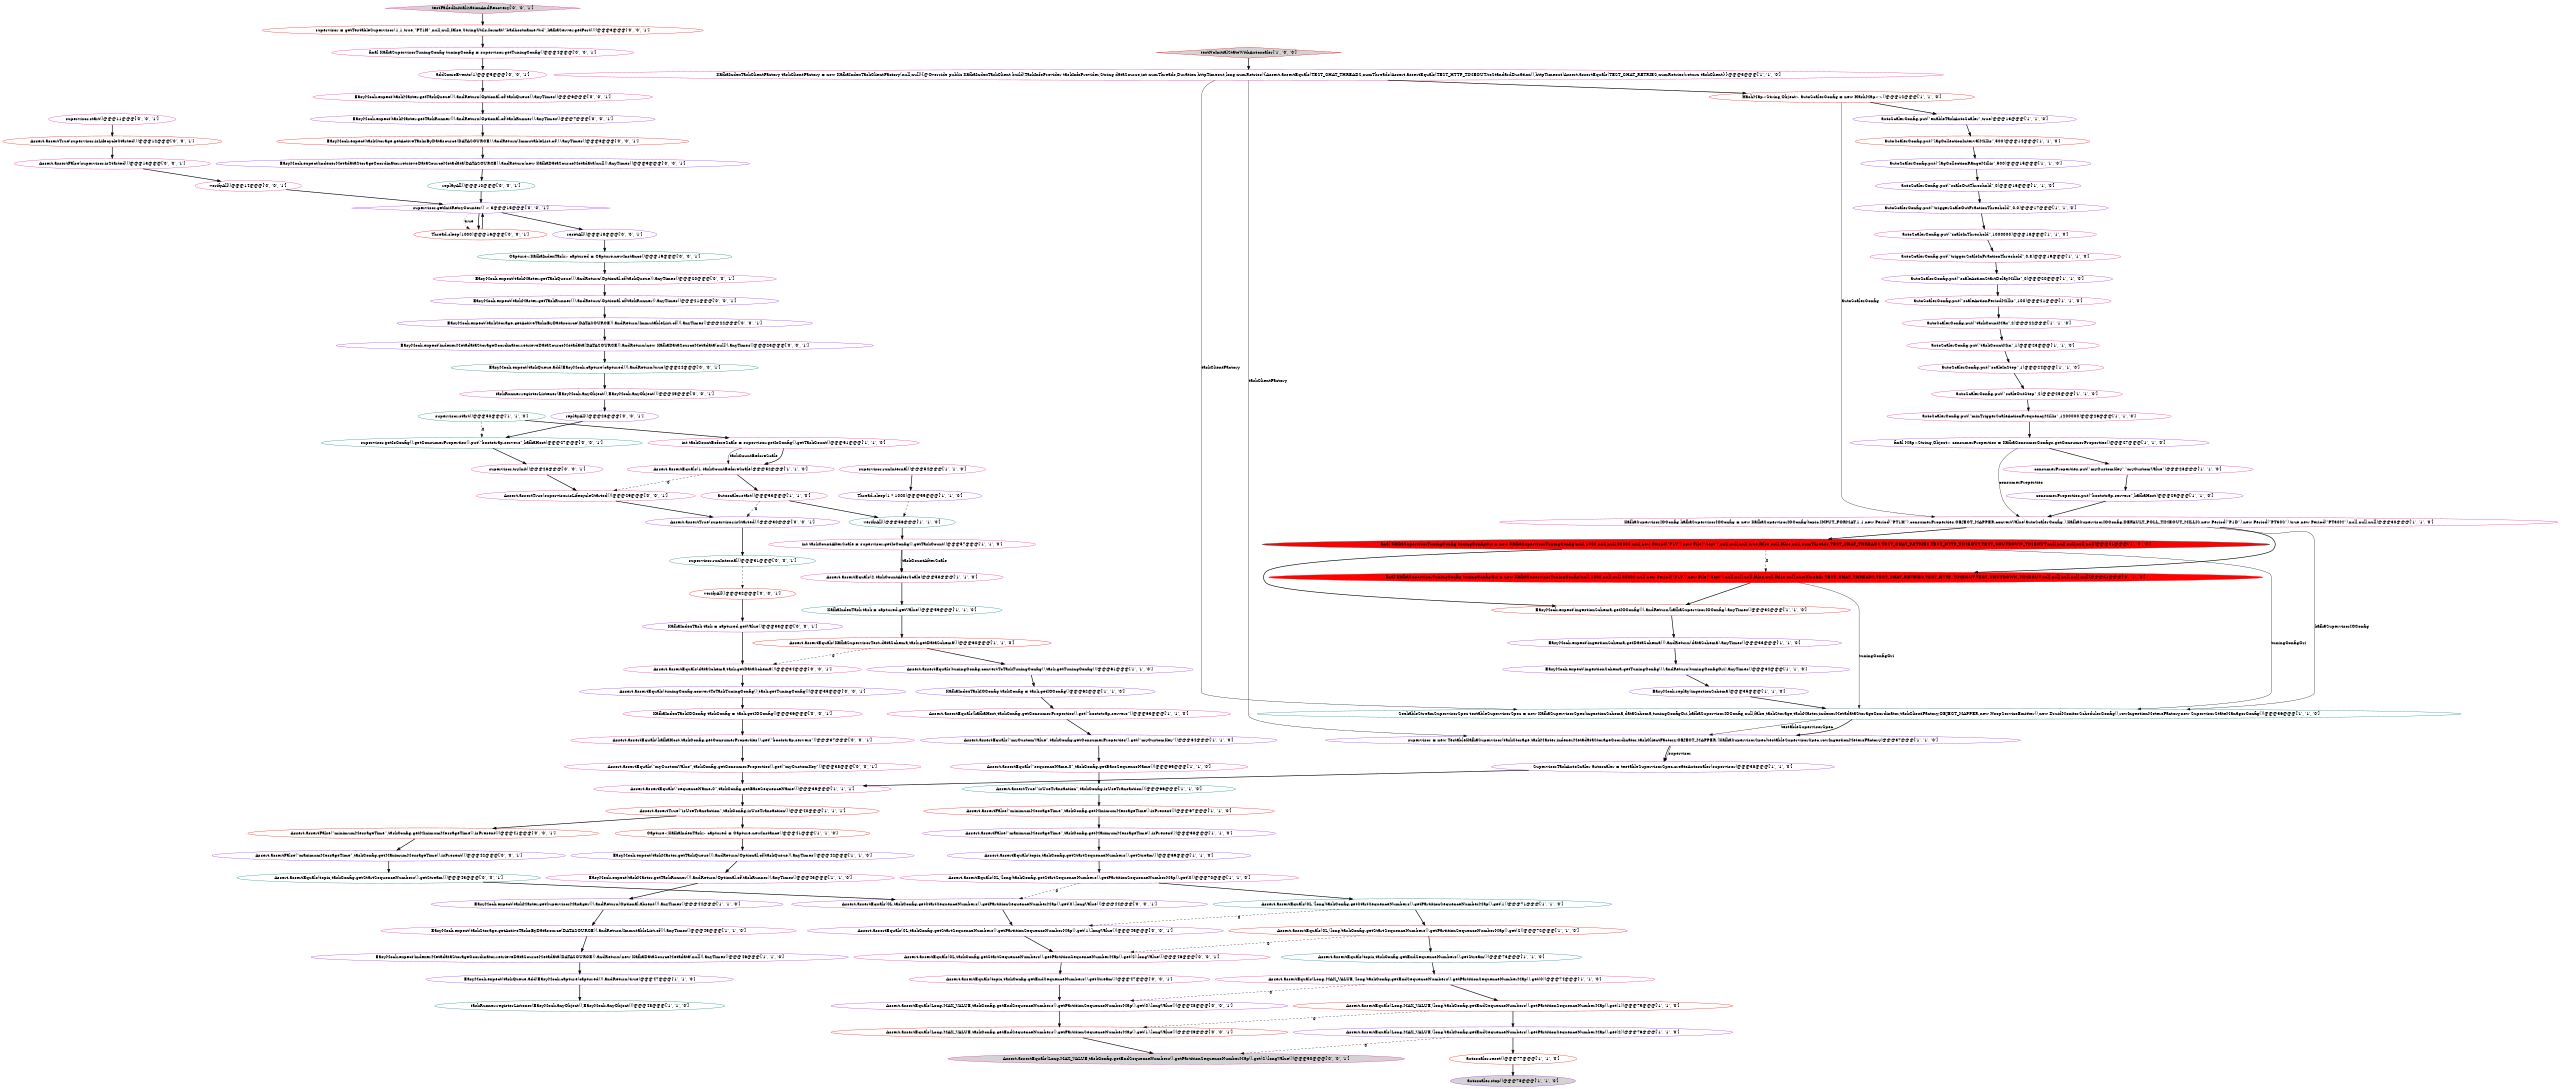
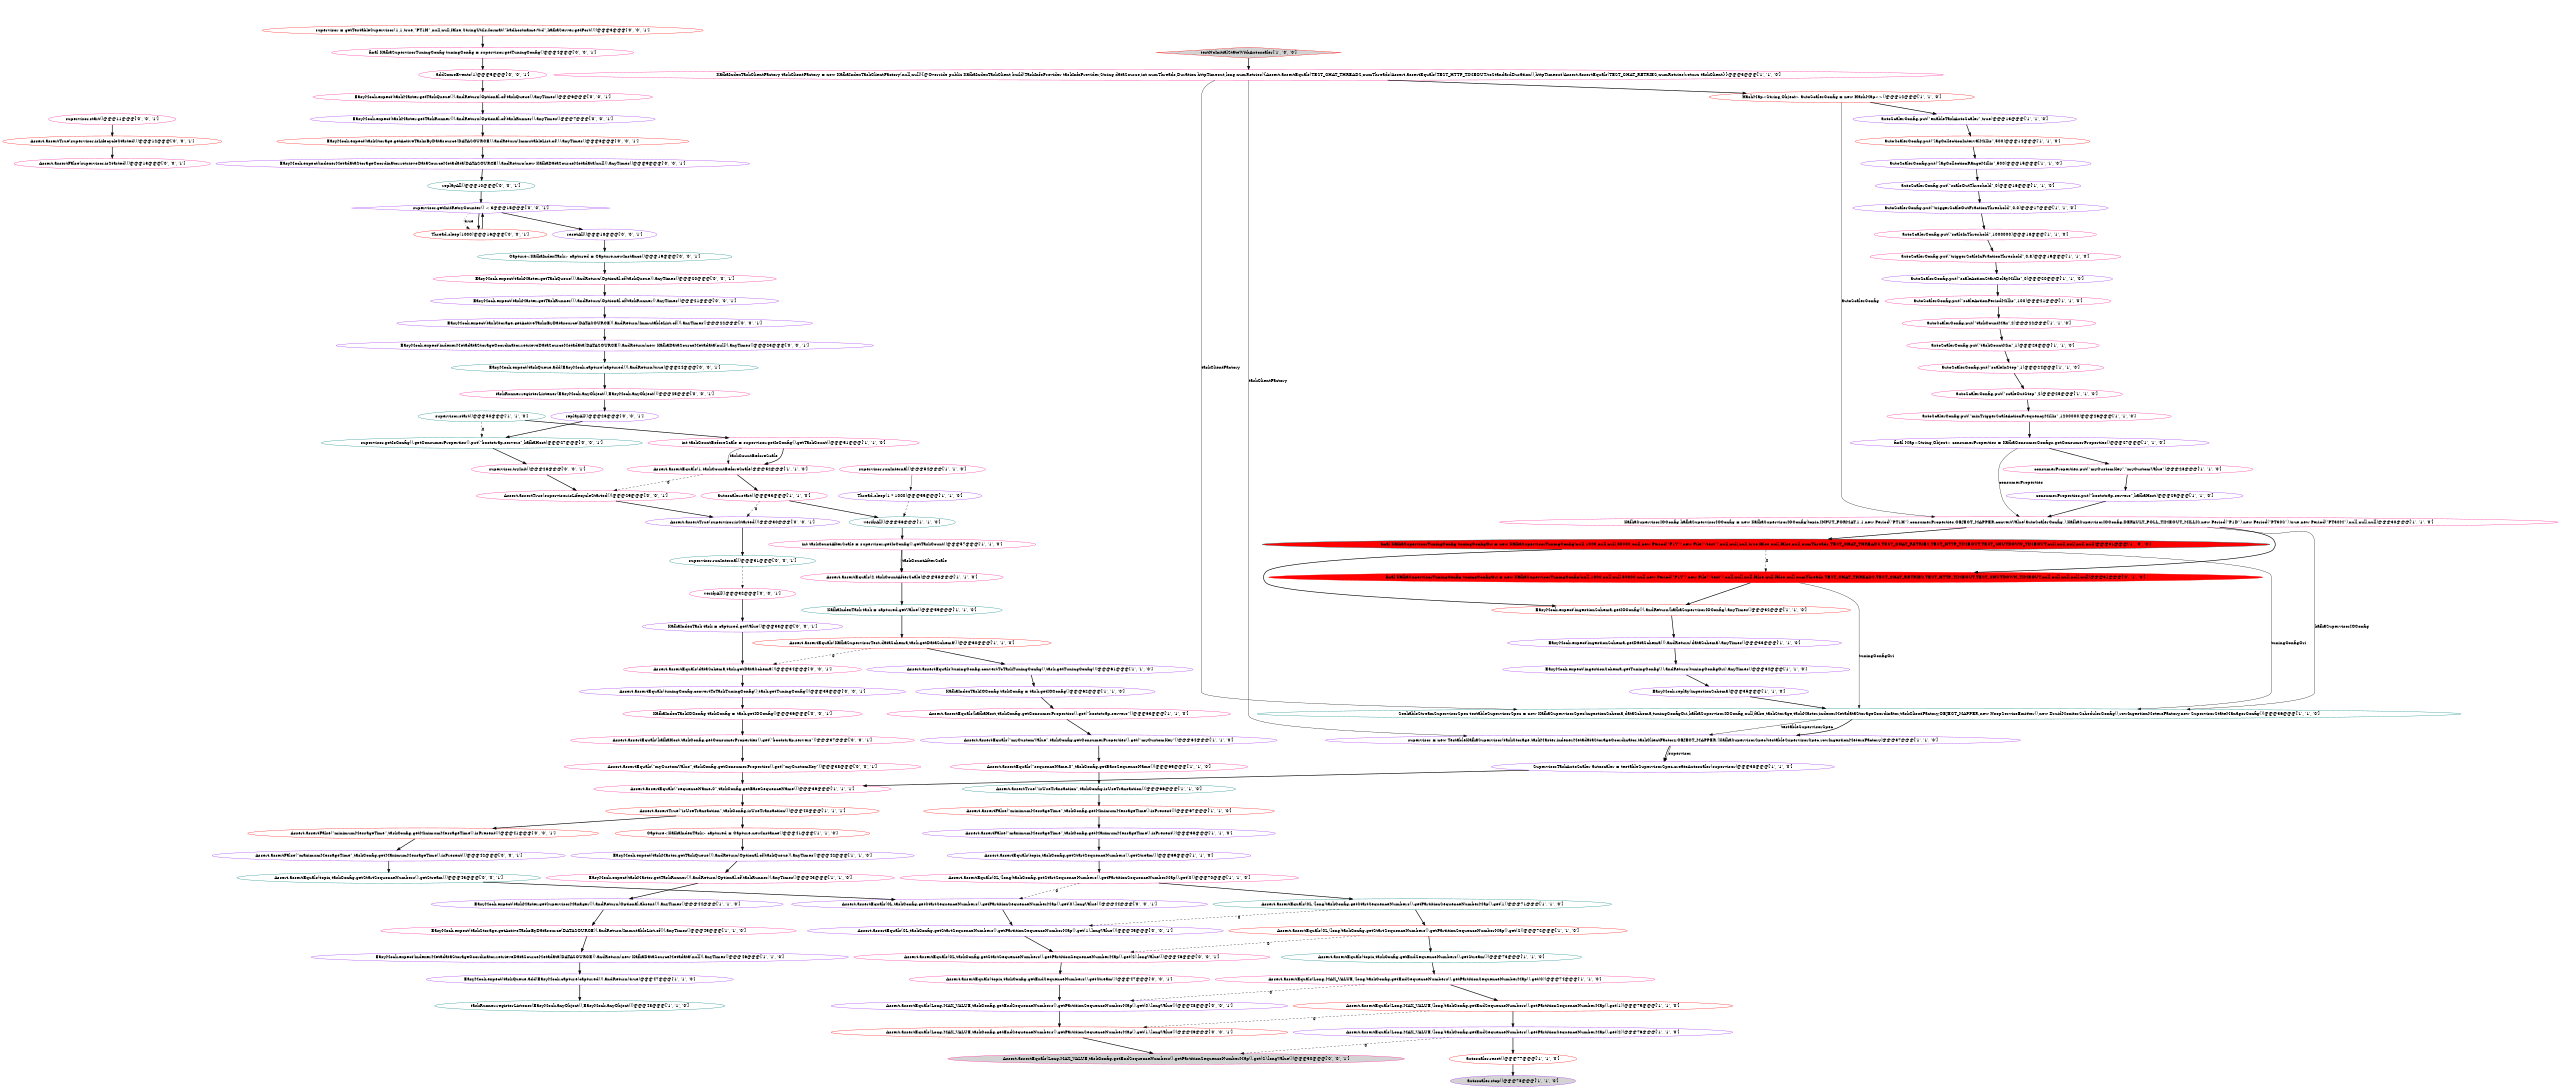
(483, 8) -> none
(248, 186) -> none
(911, 481) -> (911, 481)
(743, 594) -> (743, 594)
